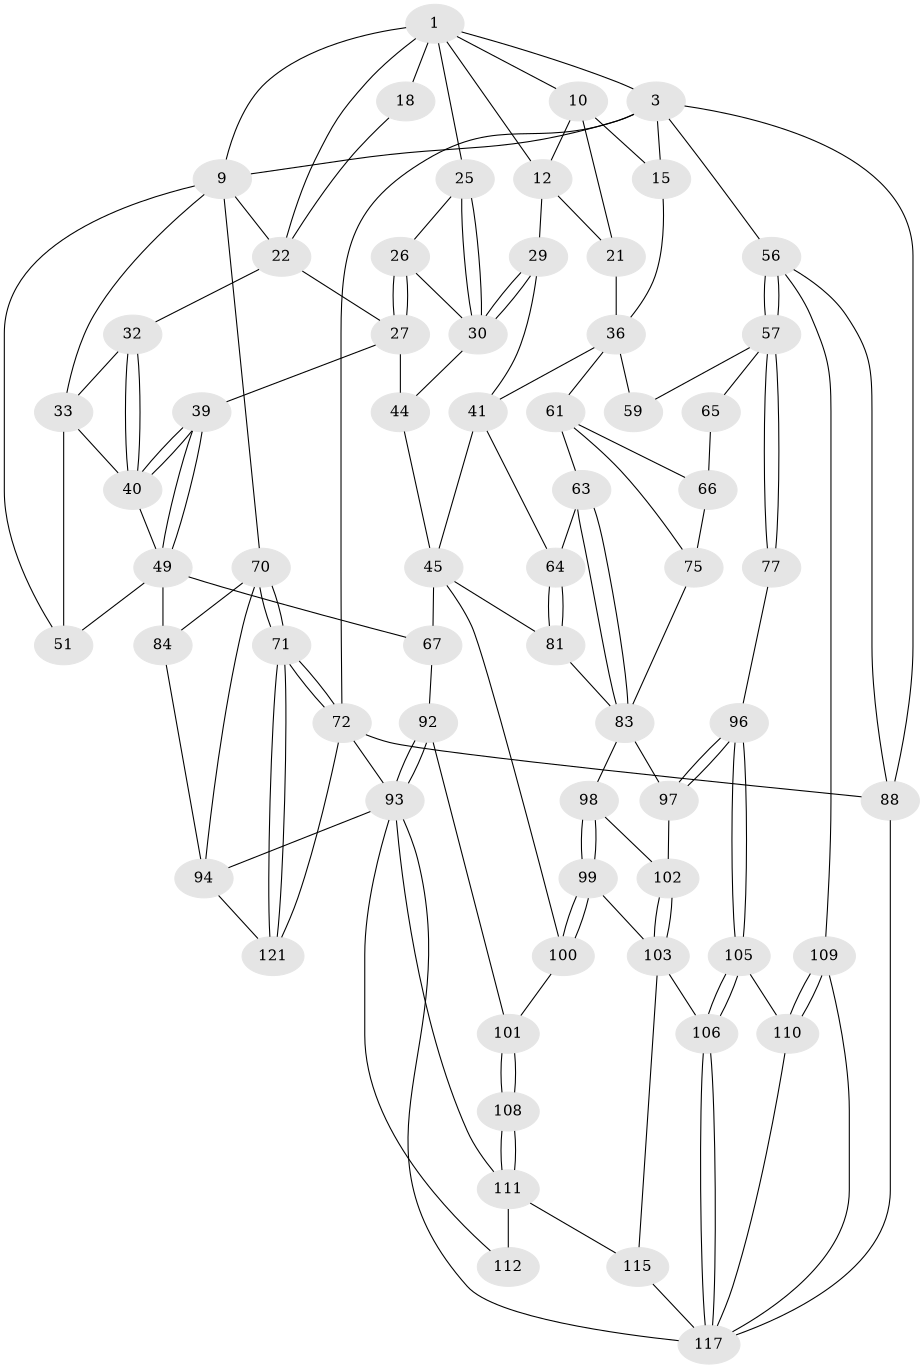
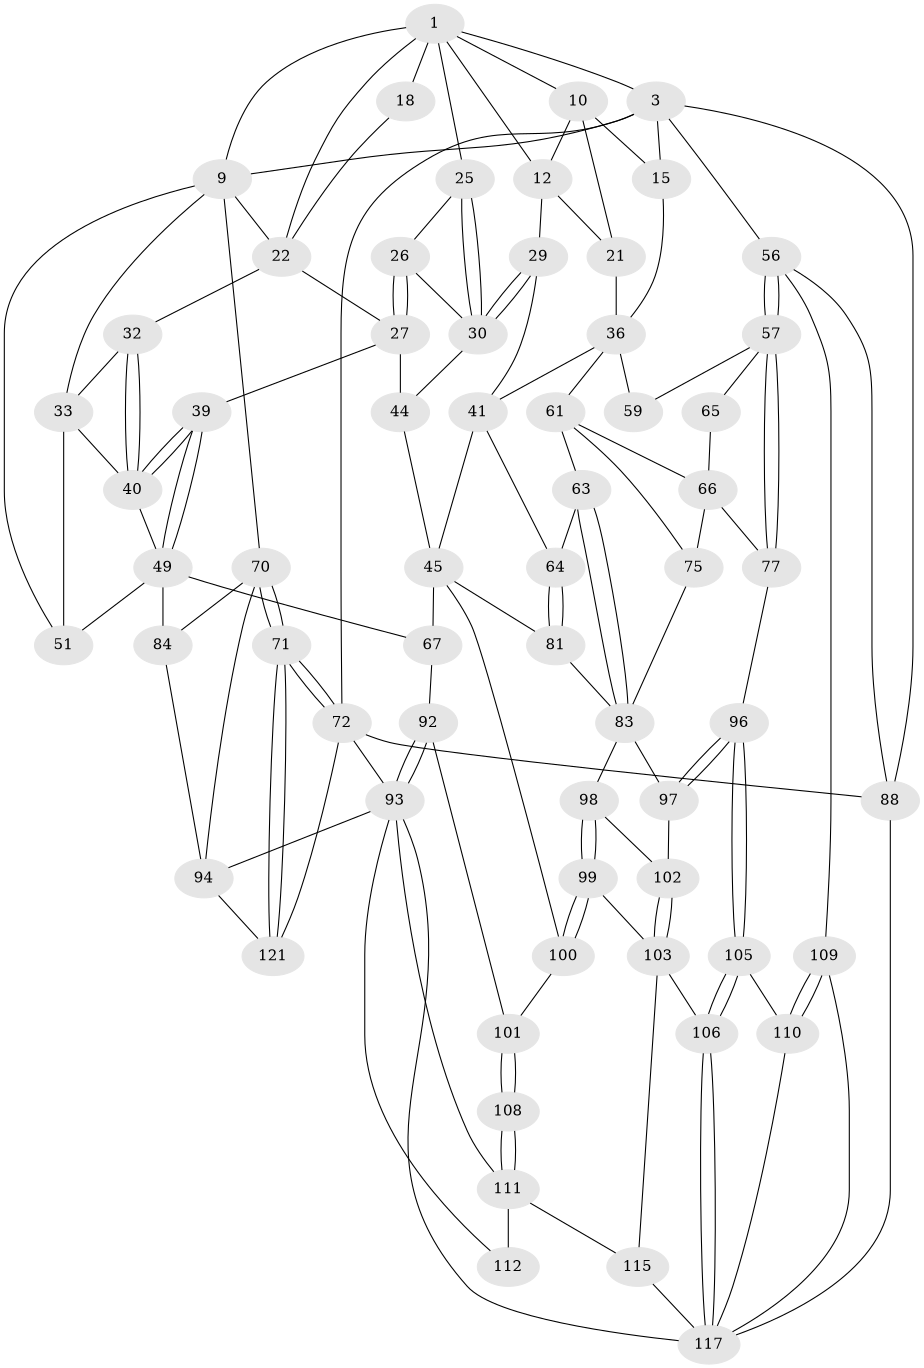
none -> (740, 529)
